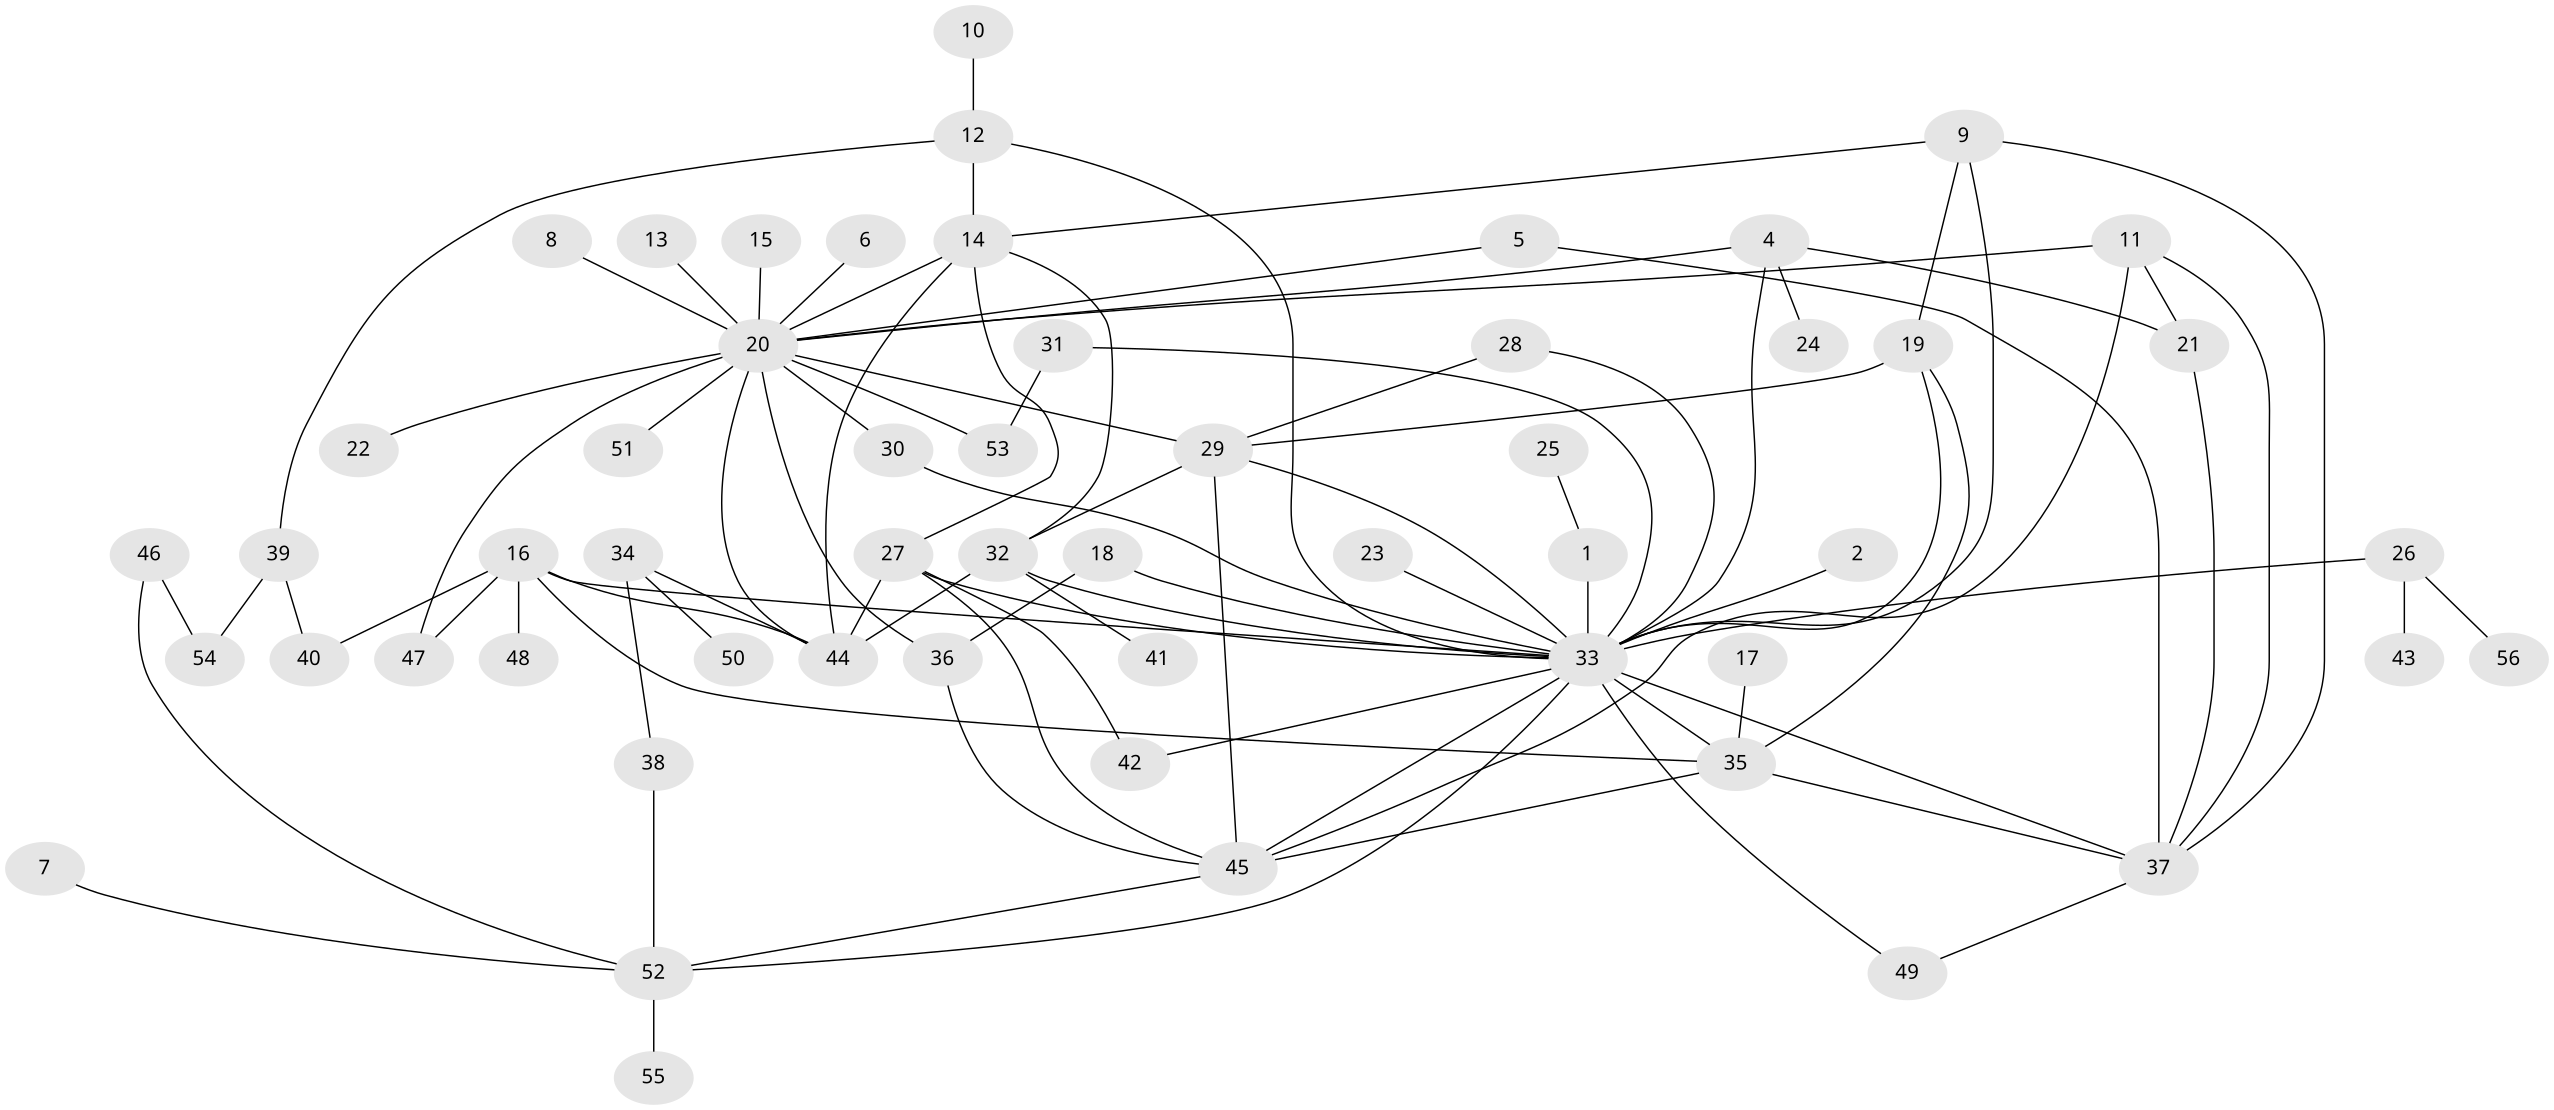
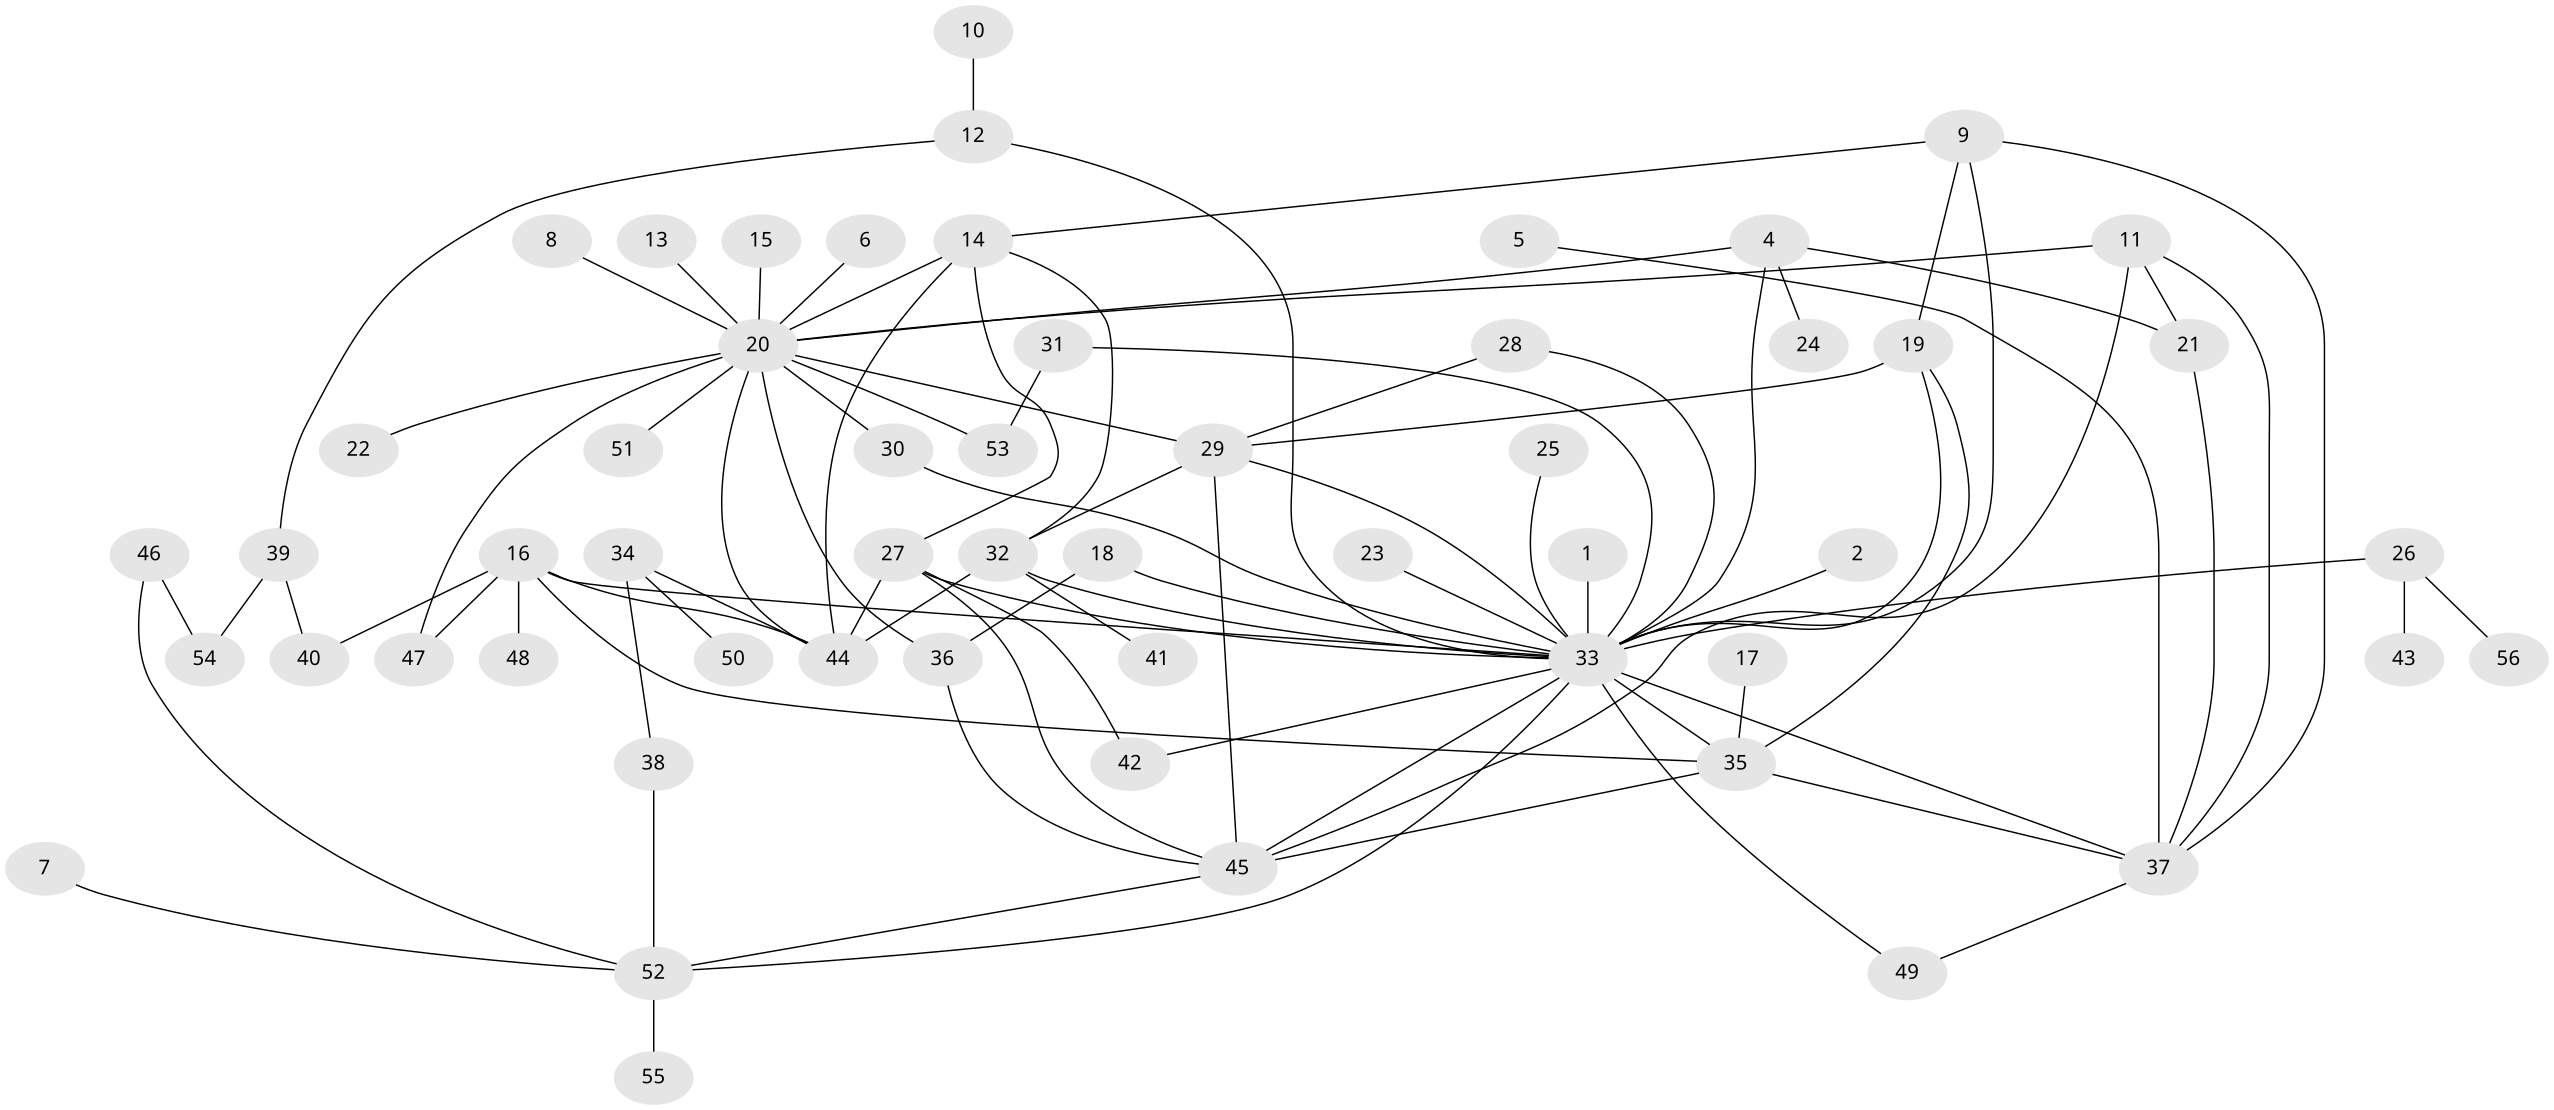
(973, 189) -> none
(1139, 293) -> none
(1568, 502) -> (1532, 561)
